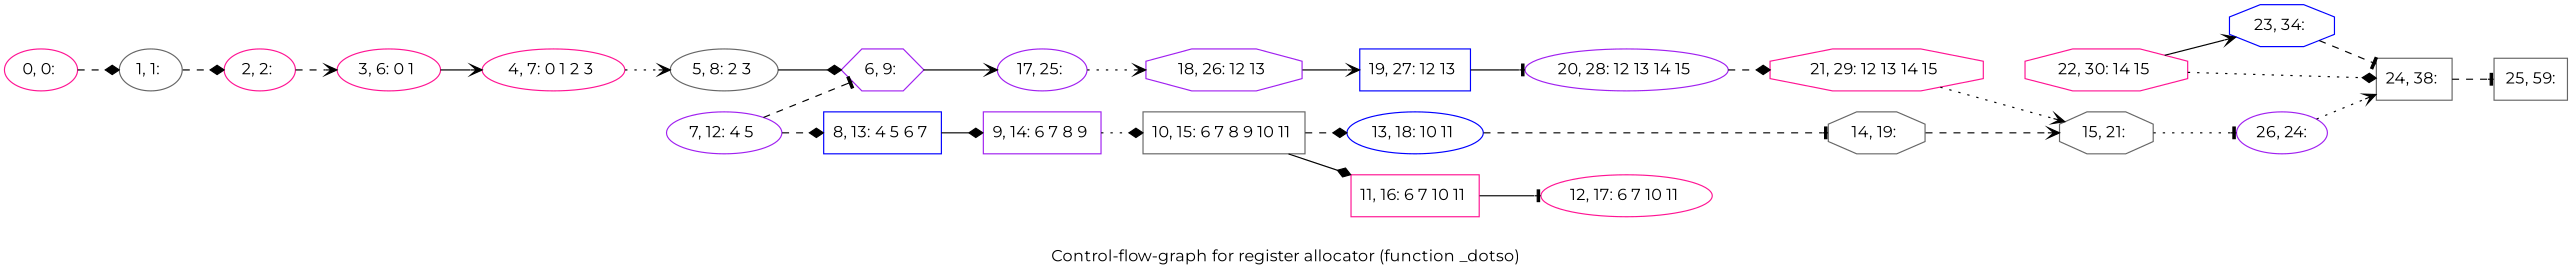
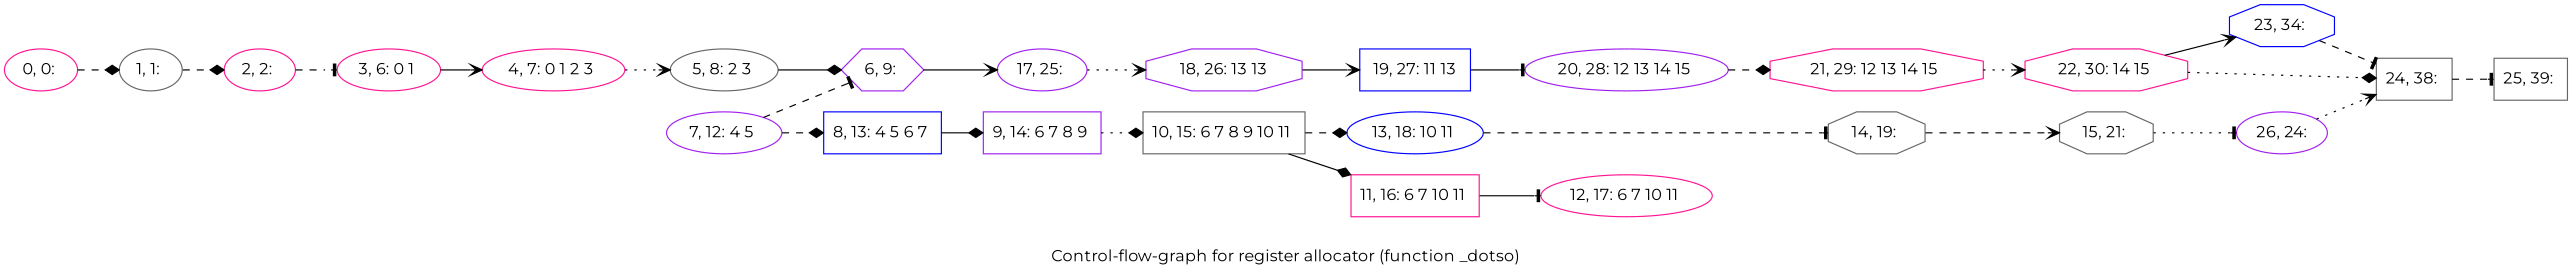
(310, 70) -> (310, 70)
(1224, 70) -> (1224, 70)
(1415, 70) -> (1415, 70)
(2531, 79) -> (2531, 79)
(1997, 103) -> (1998, 70)
